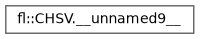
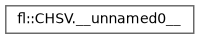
(100, 20) -> (100, 20)
